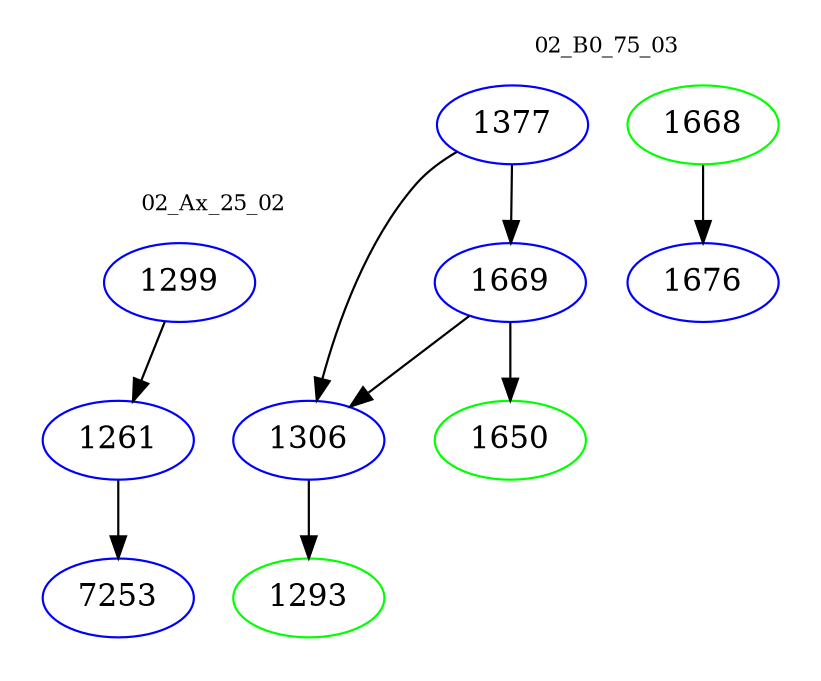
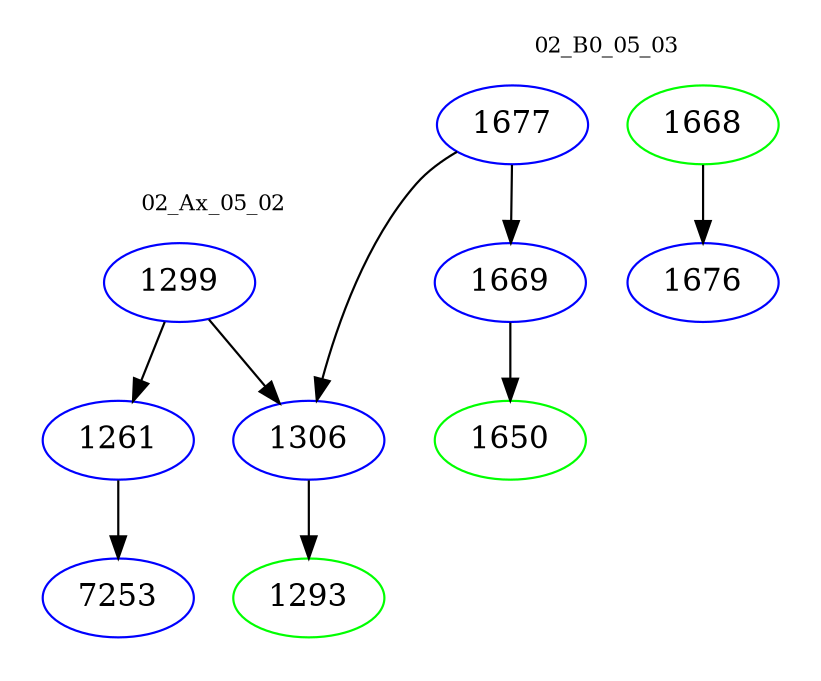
(607, 47) -> (607, 47)
(513, 125) -> (513, 125)
(214, 205) -> (214, 205)
(432, 345) -> (237, 353)
